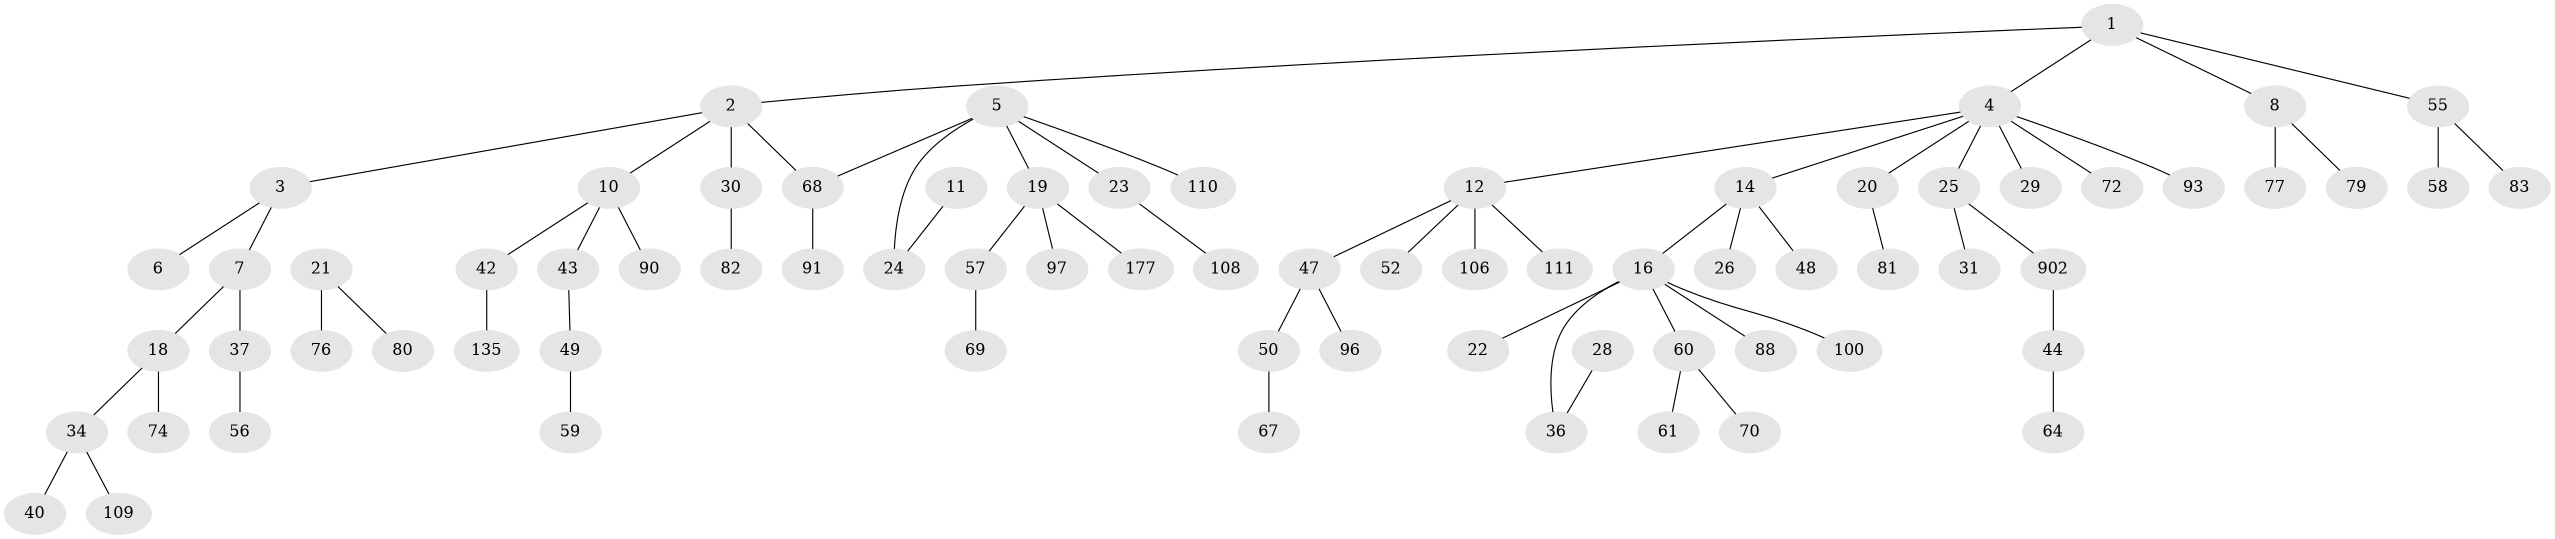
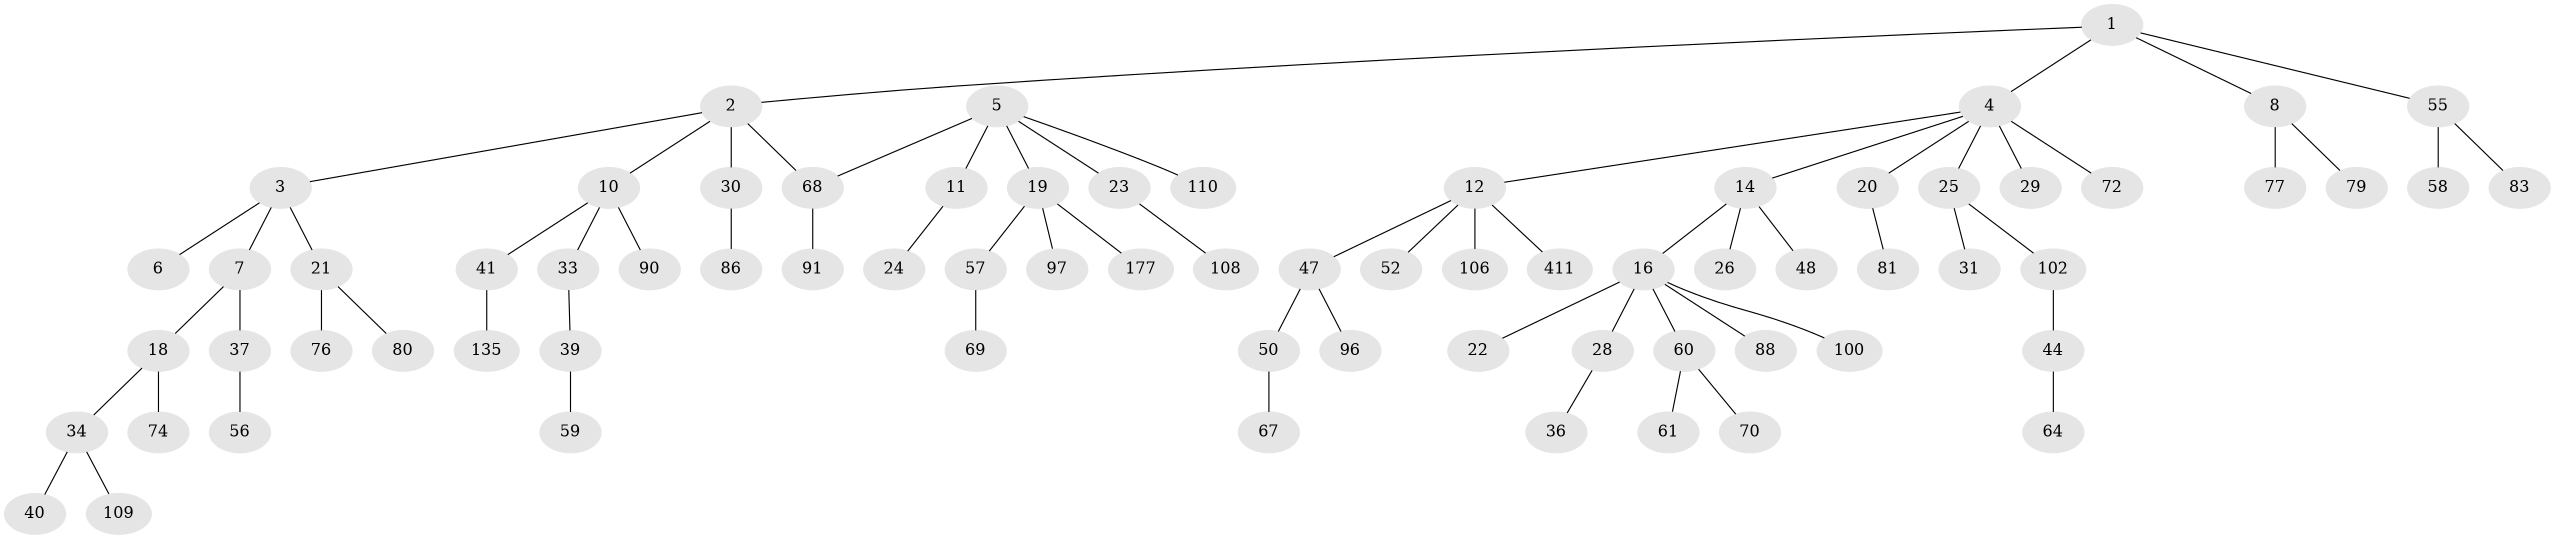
(913, 172) -> (977, 147)
(2194, 188) -> none
none -> (301, 229)
(487, 269) -> (487, 269)
(568, 269) -> (568, 269)
(731, 269) -> (731, 269)
(1560, 269) -> (1560, 269)
(2053, 269) -> (2053, 269)
(1561, 334) -> (1623, 310)
(570, 351) -> (570, 351)
